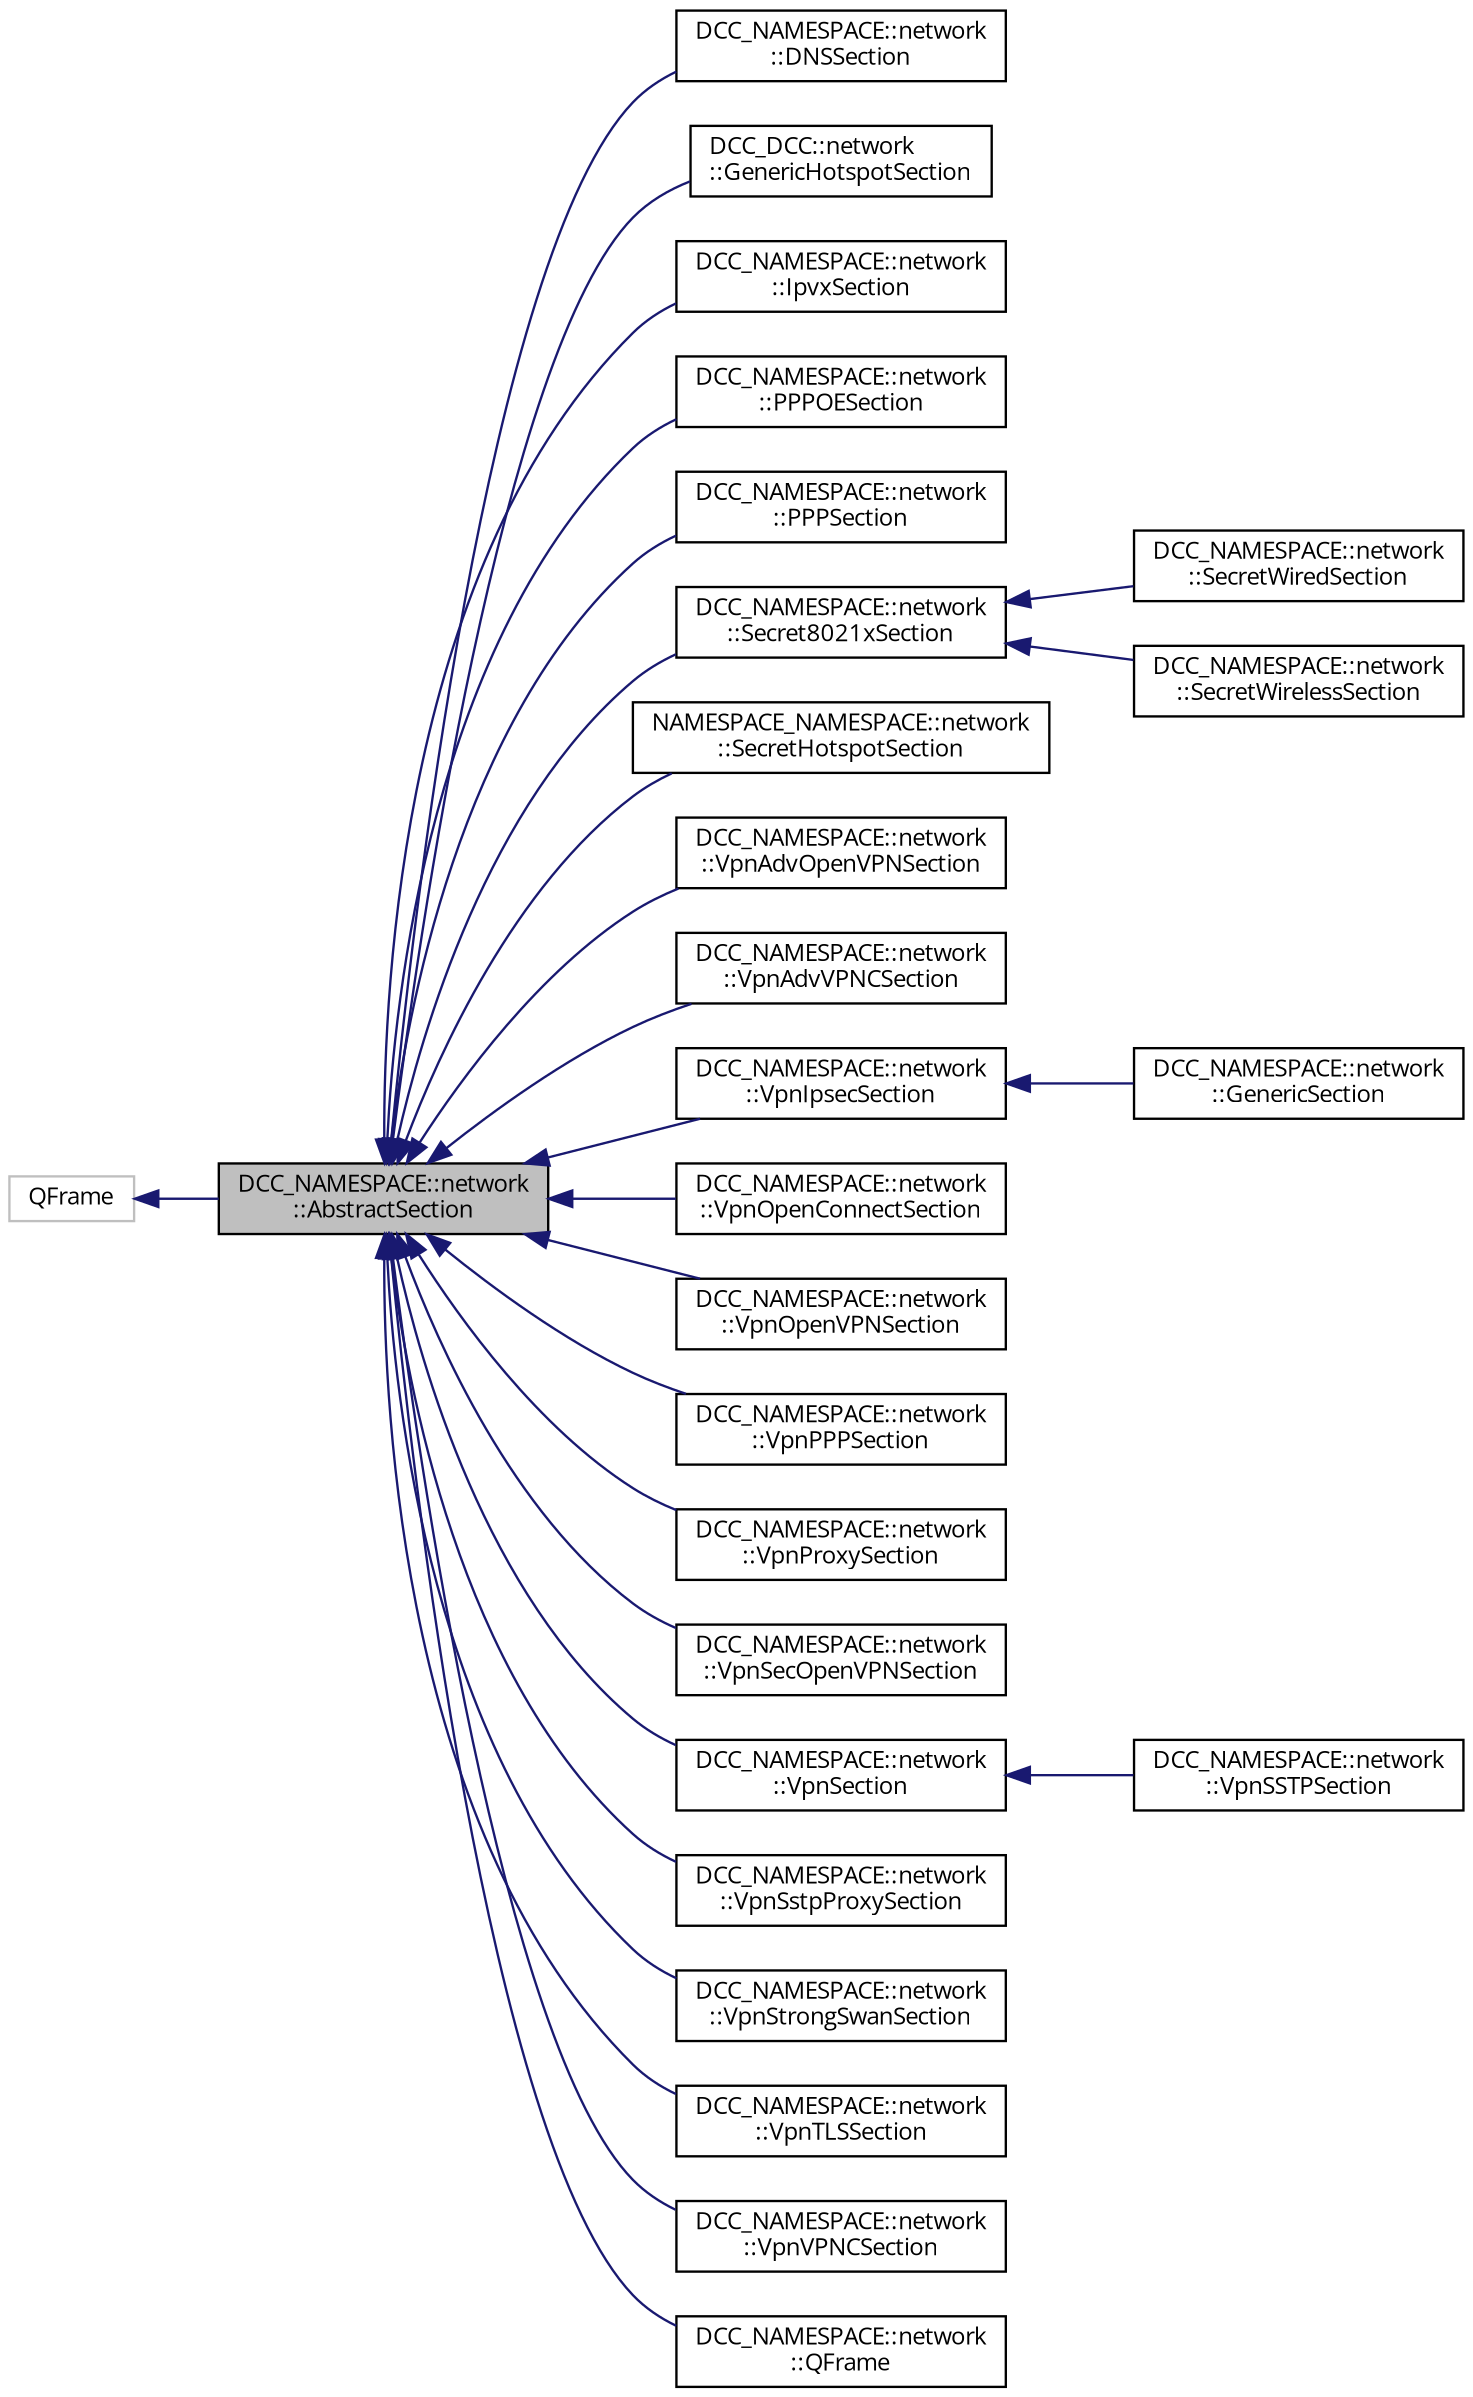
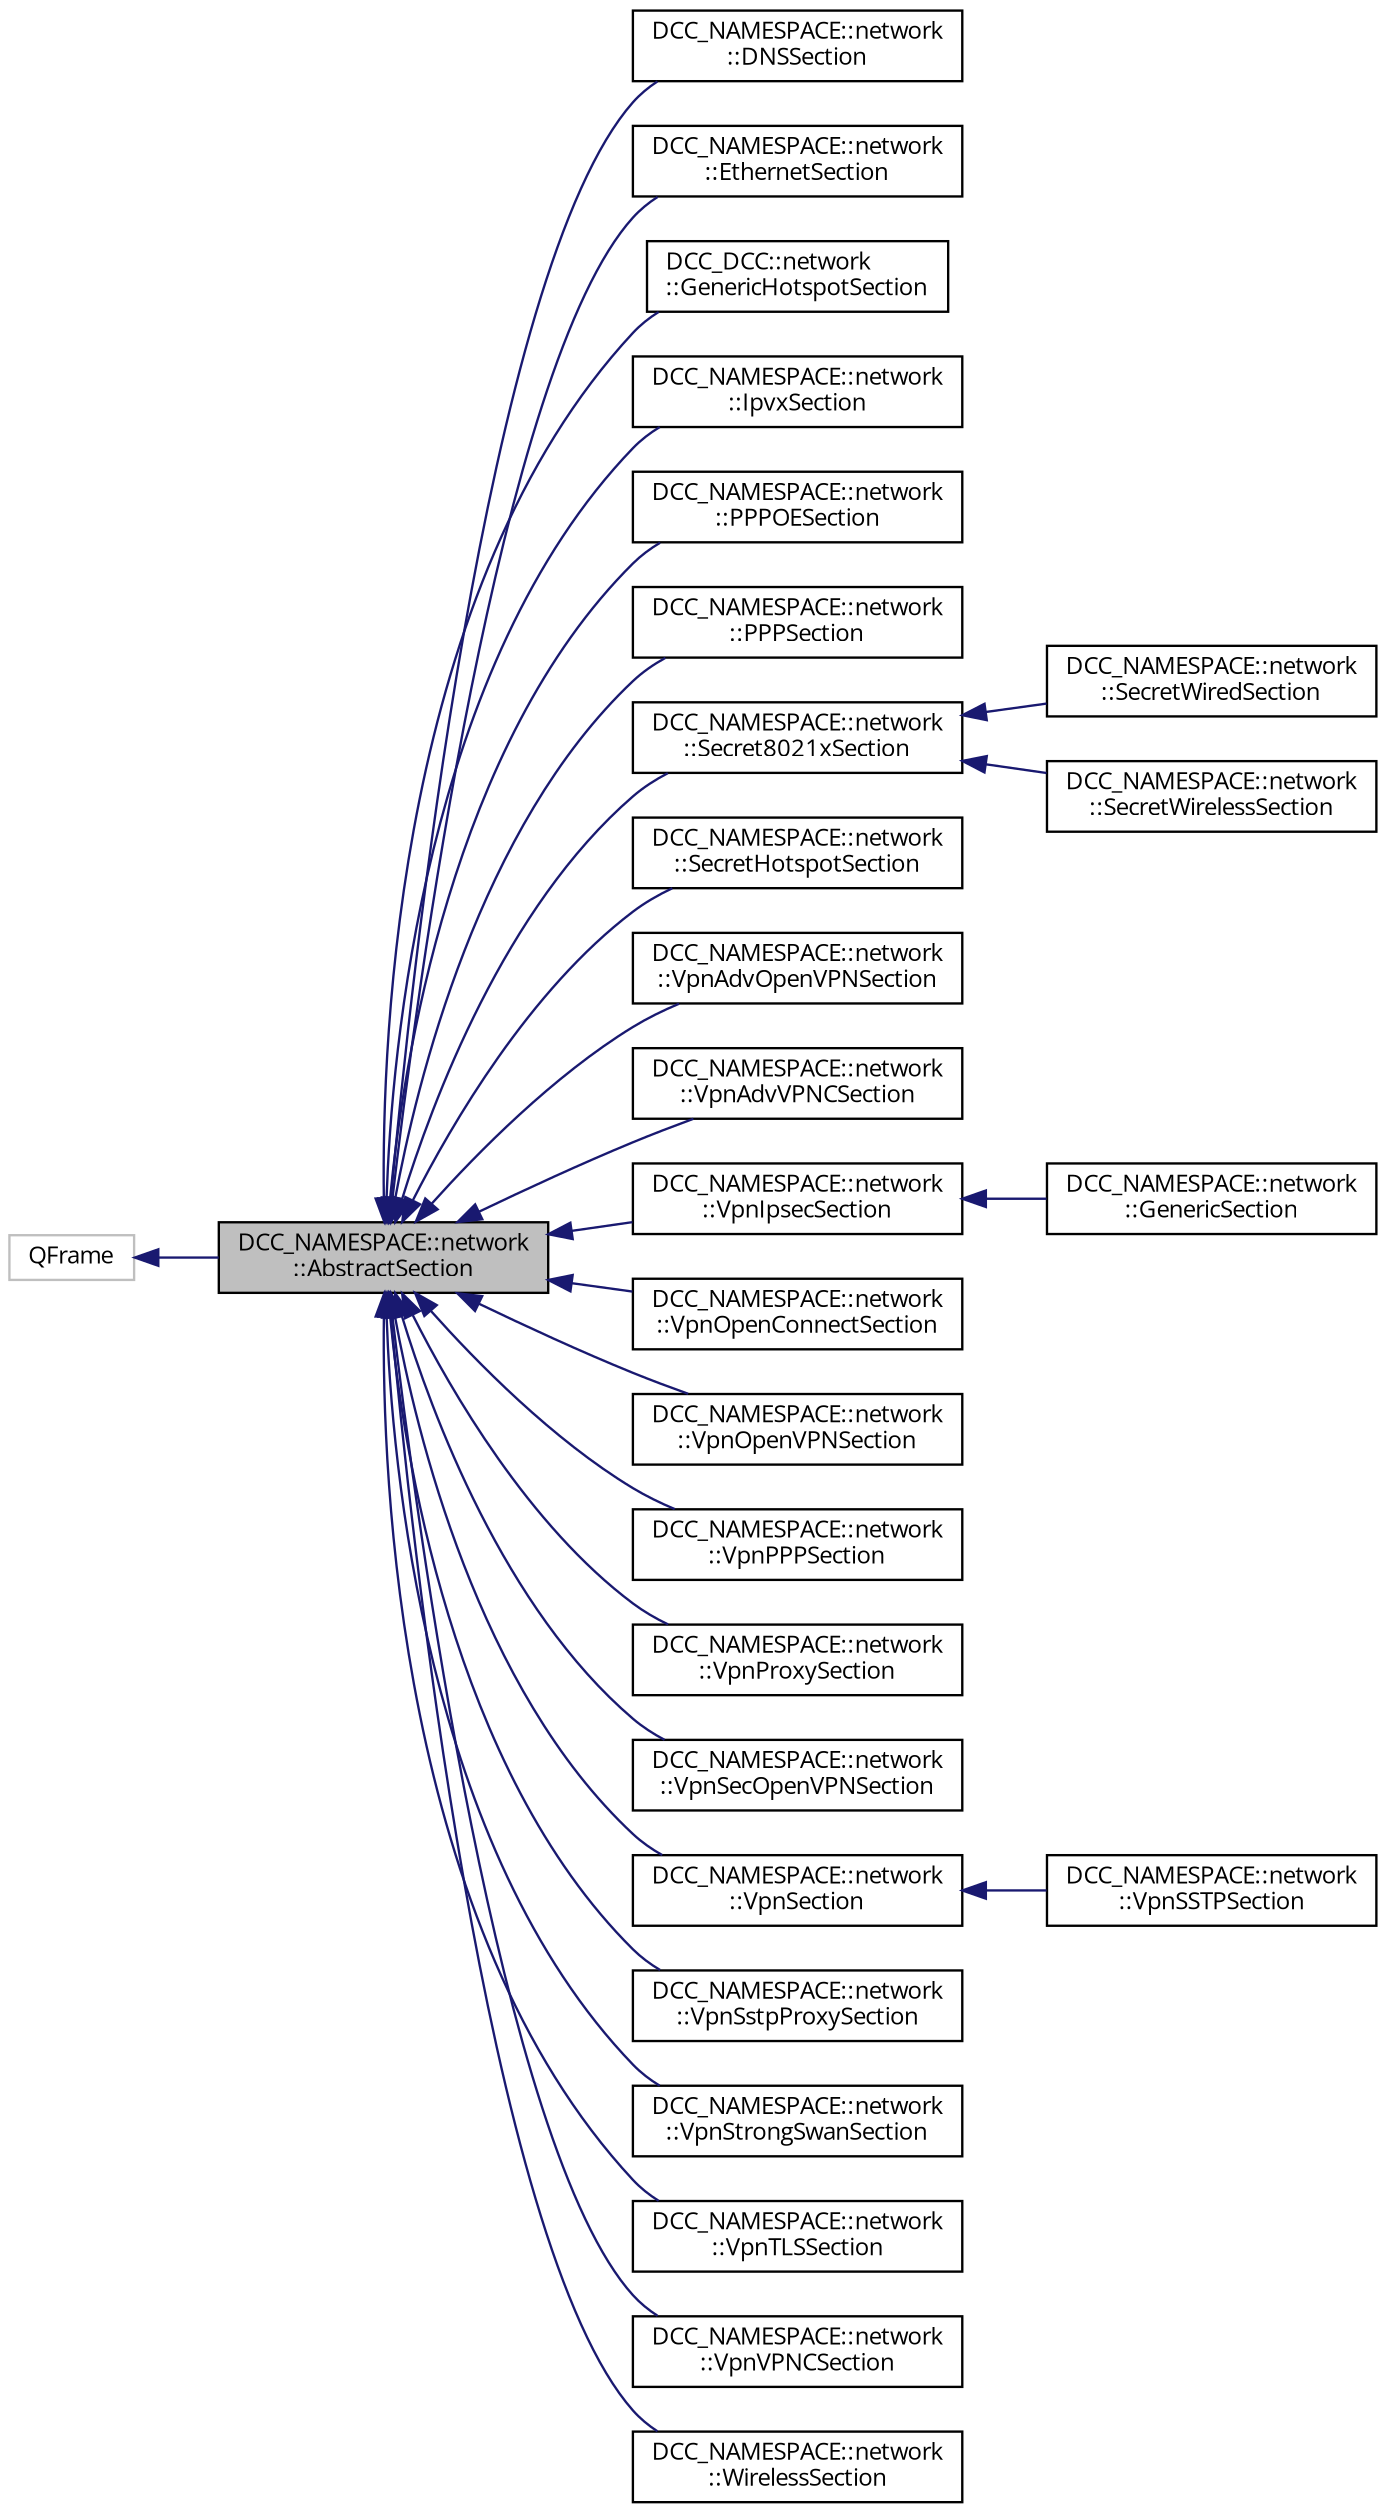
none -> (798, 161)
(841, 738) -> (798, 853)
(841, 2352) -> (798, 2467)
